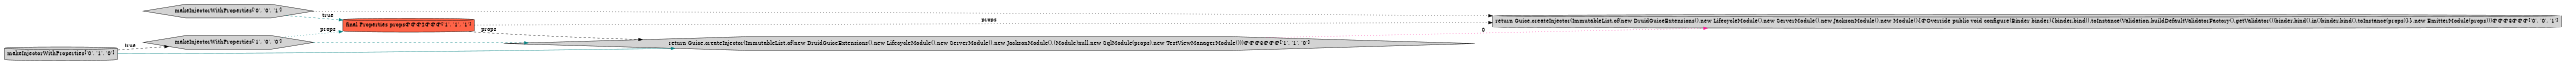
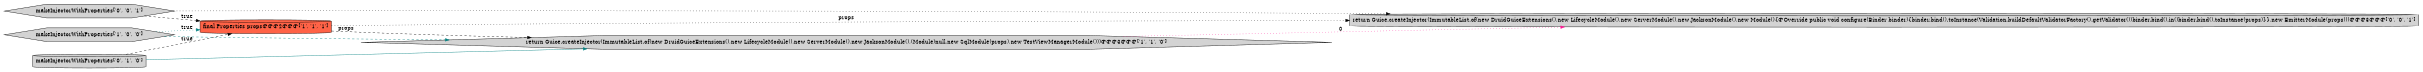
(312, 18) -> (170, 18)
(328, 30) -> (187, 28)
(141, 48) -> (177, 45)
